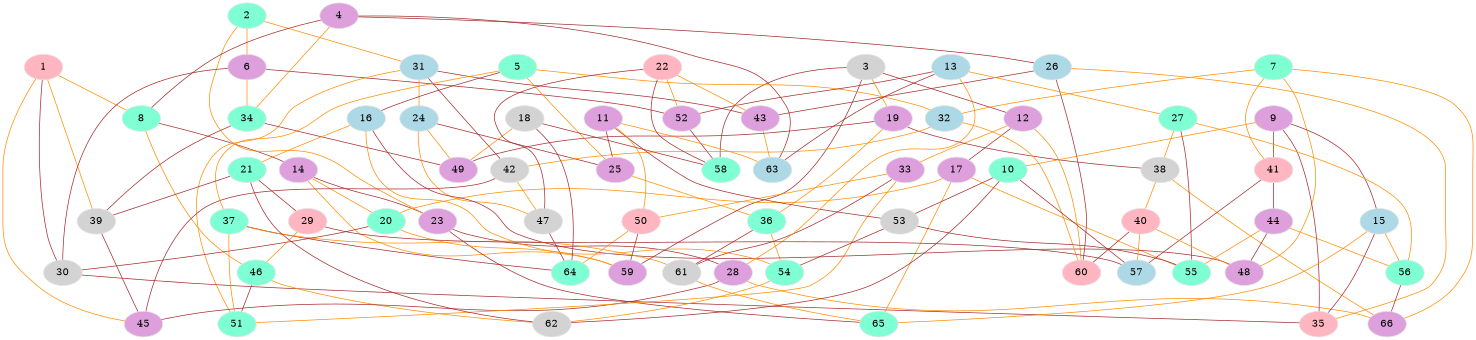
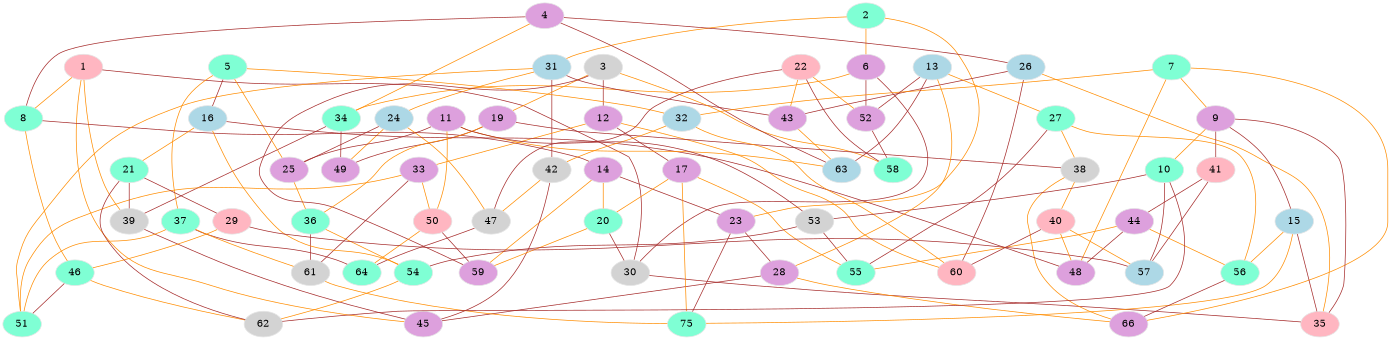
(754, 91) -> (786, 139)
(525, 119) -> none
(1245, 119) -> (1194, 93)
(879, 324) -> (687, 324)
